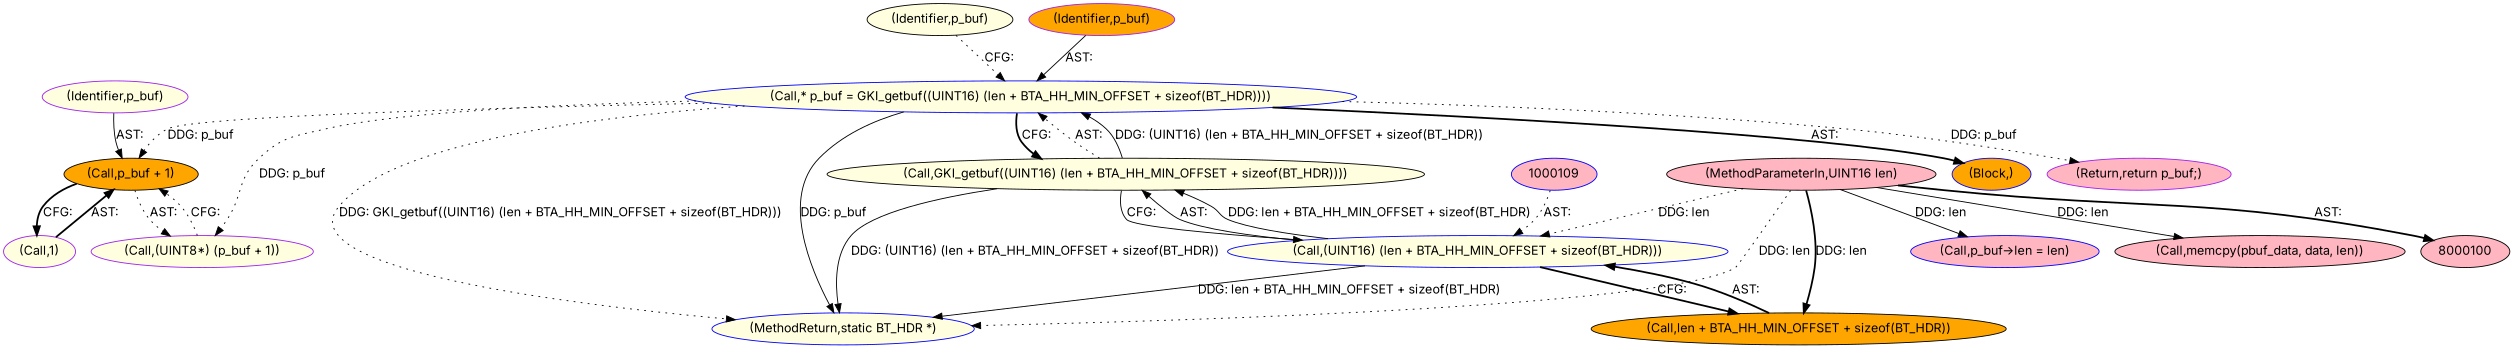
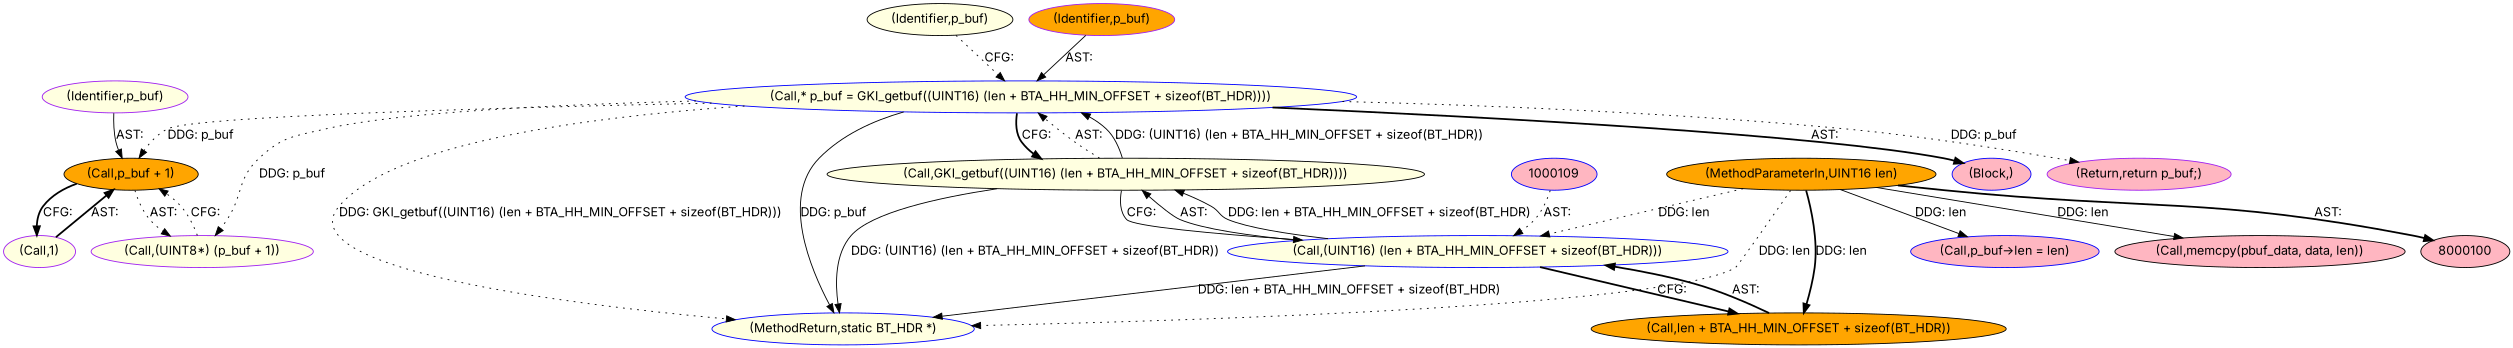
(1801, 174) -> (1801, 174)
(1992, 174) -> (1992, 174)
